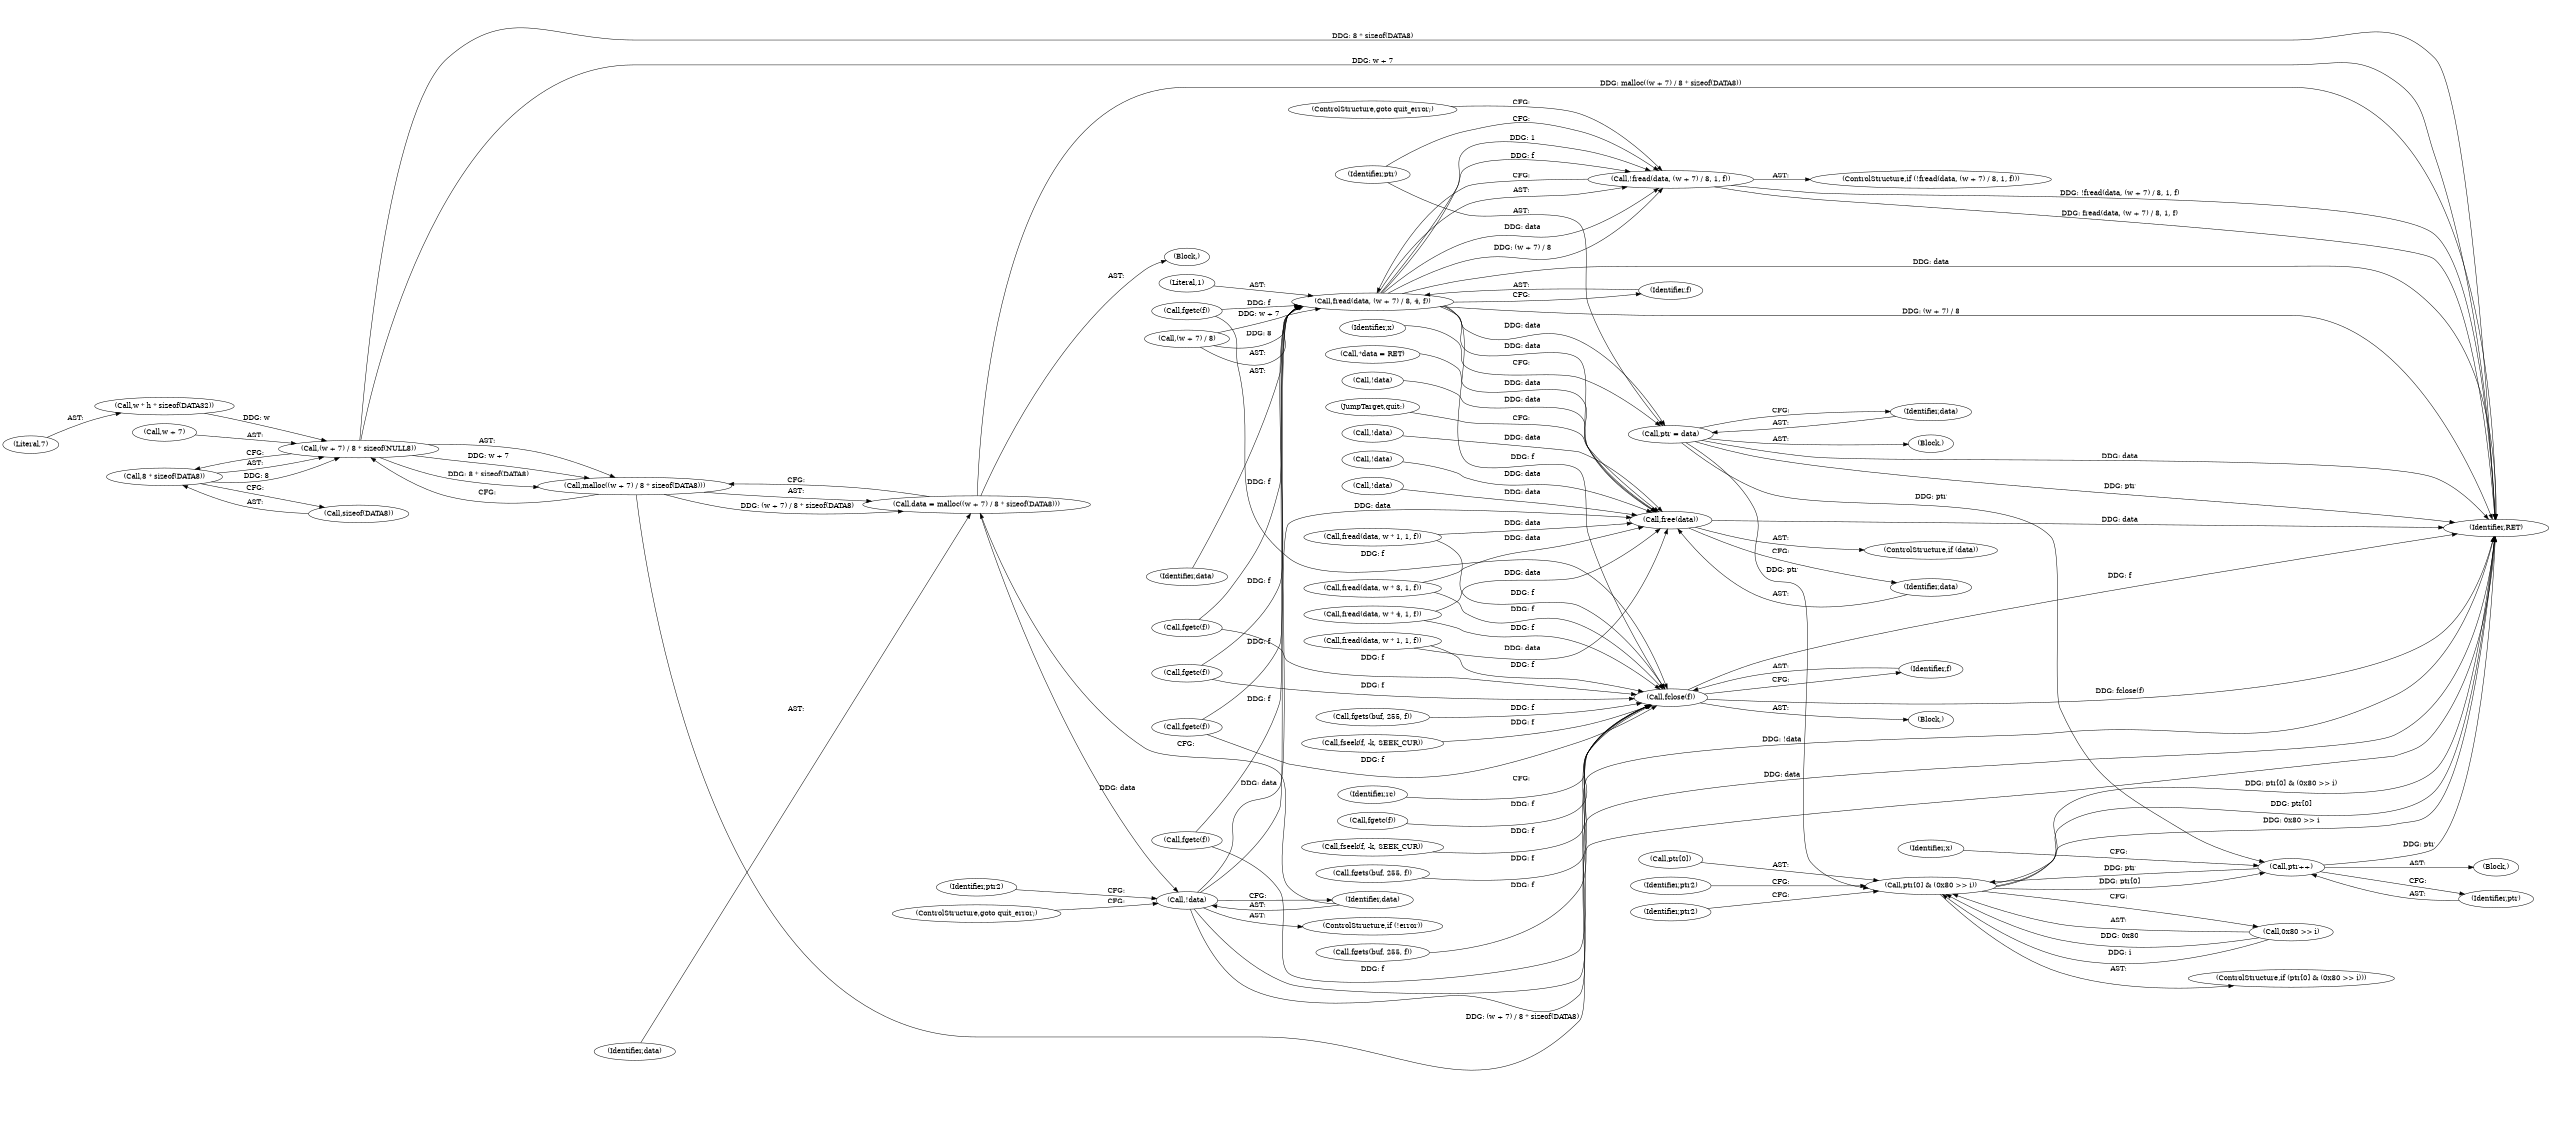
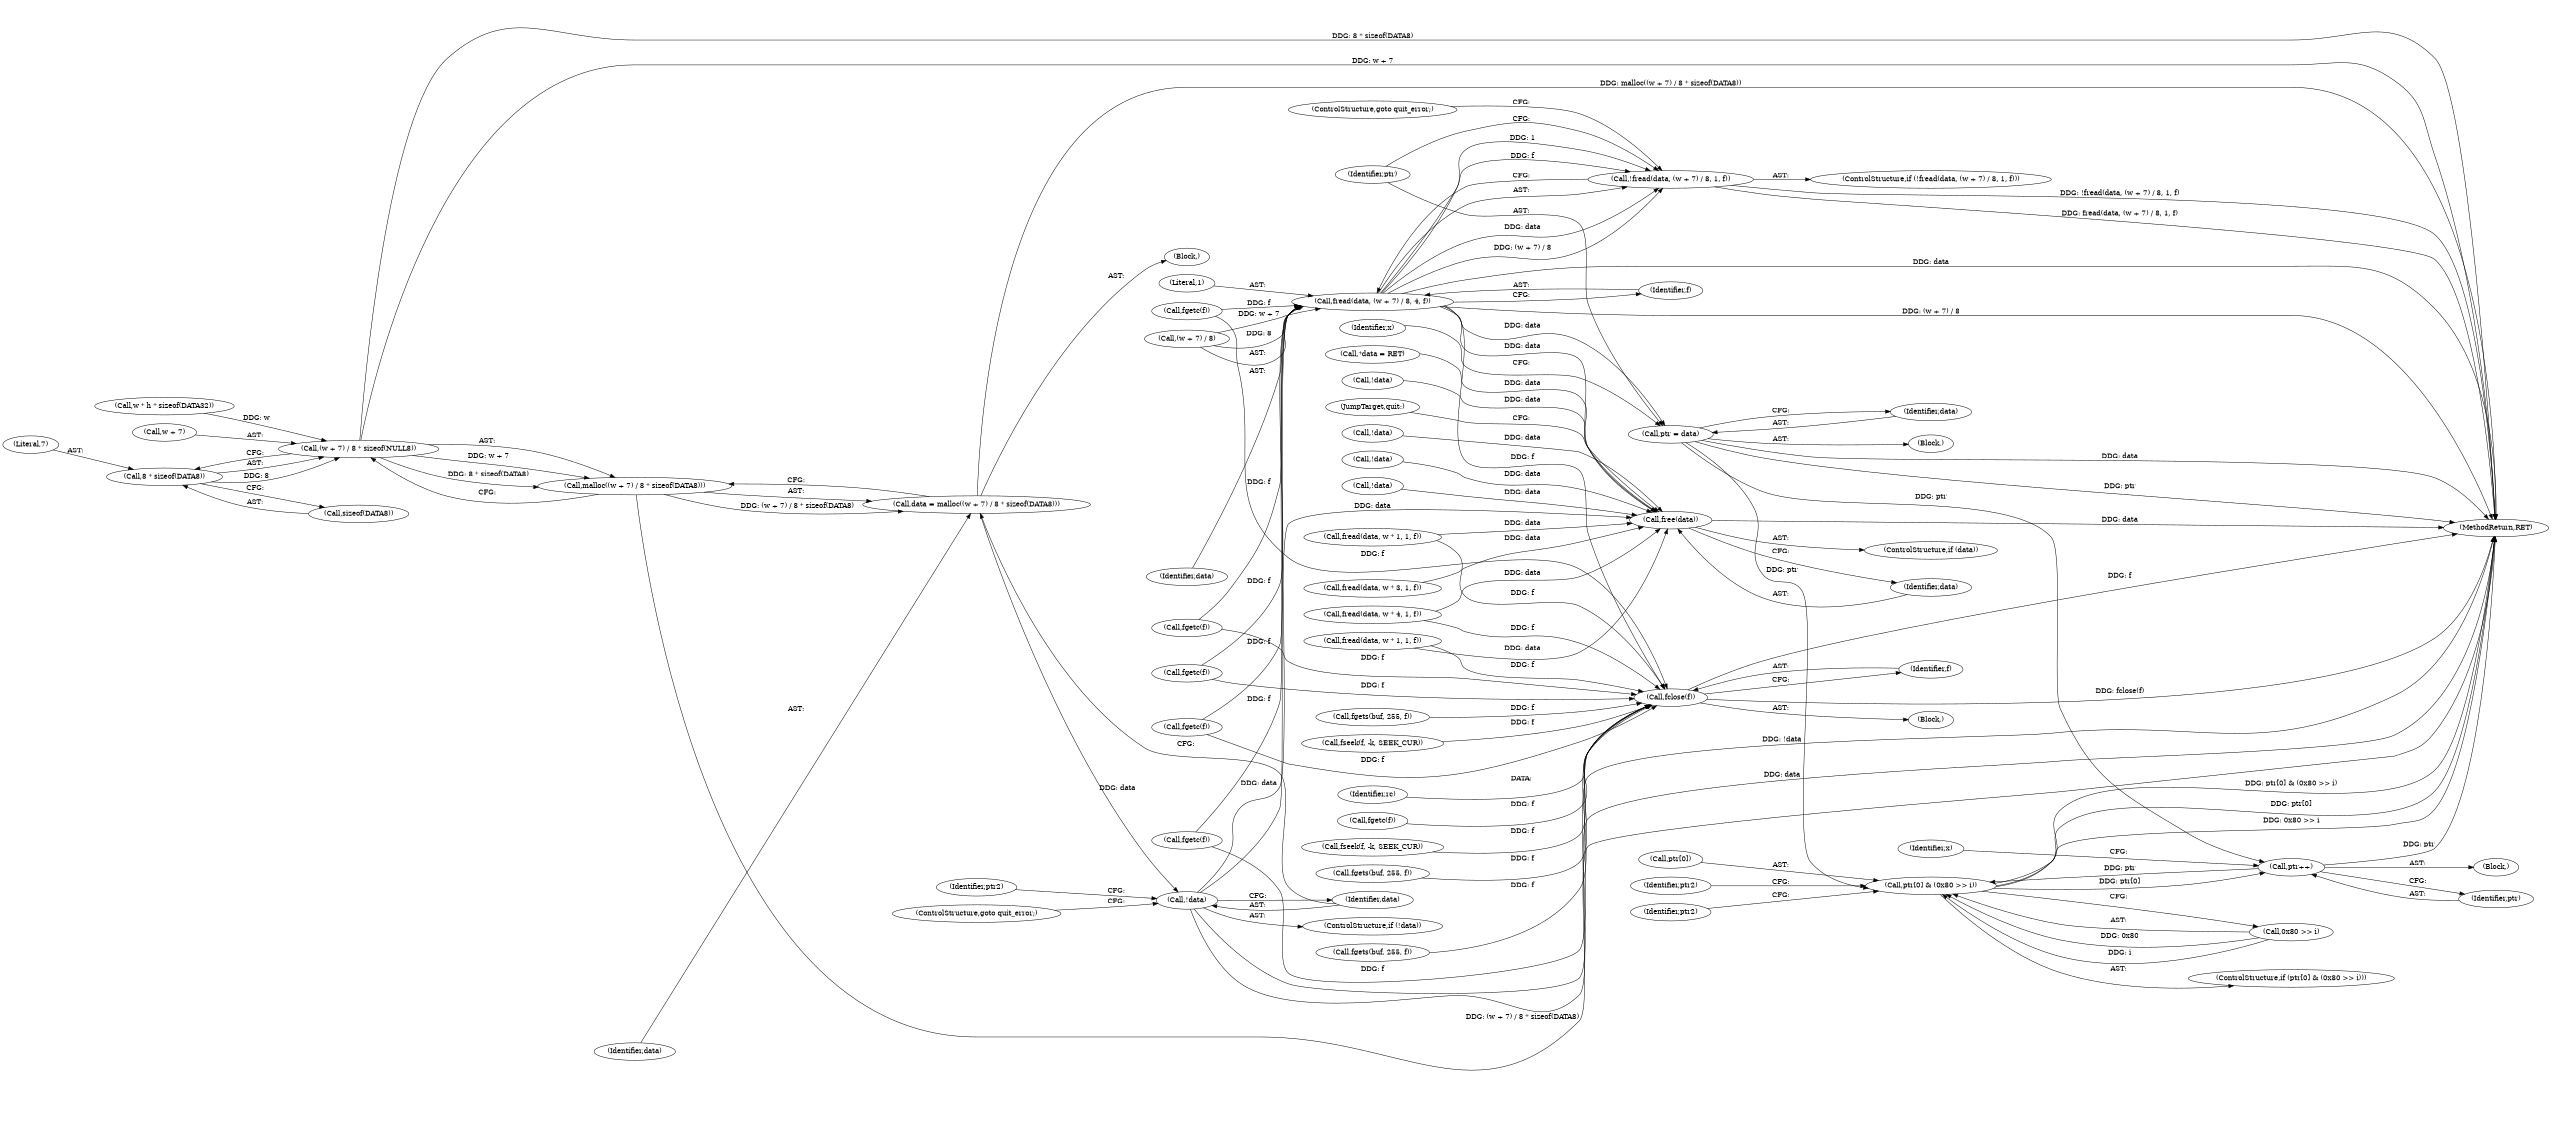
(81, 424) -> (91, 459)
(2496, 528) -> (2496, 528)
(1553, 619) -> none
(1523, 779) -> (1523, 779)
(1373, 926) -> (1373, 926)
